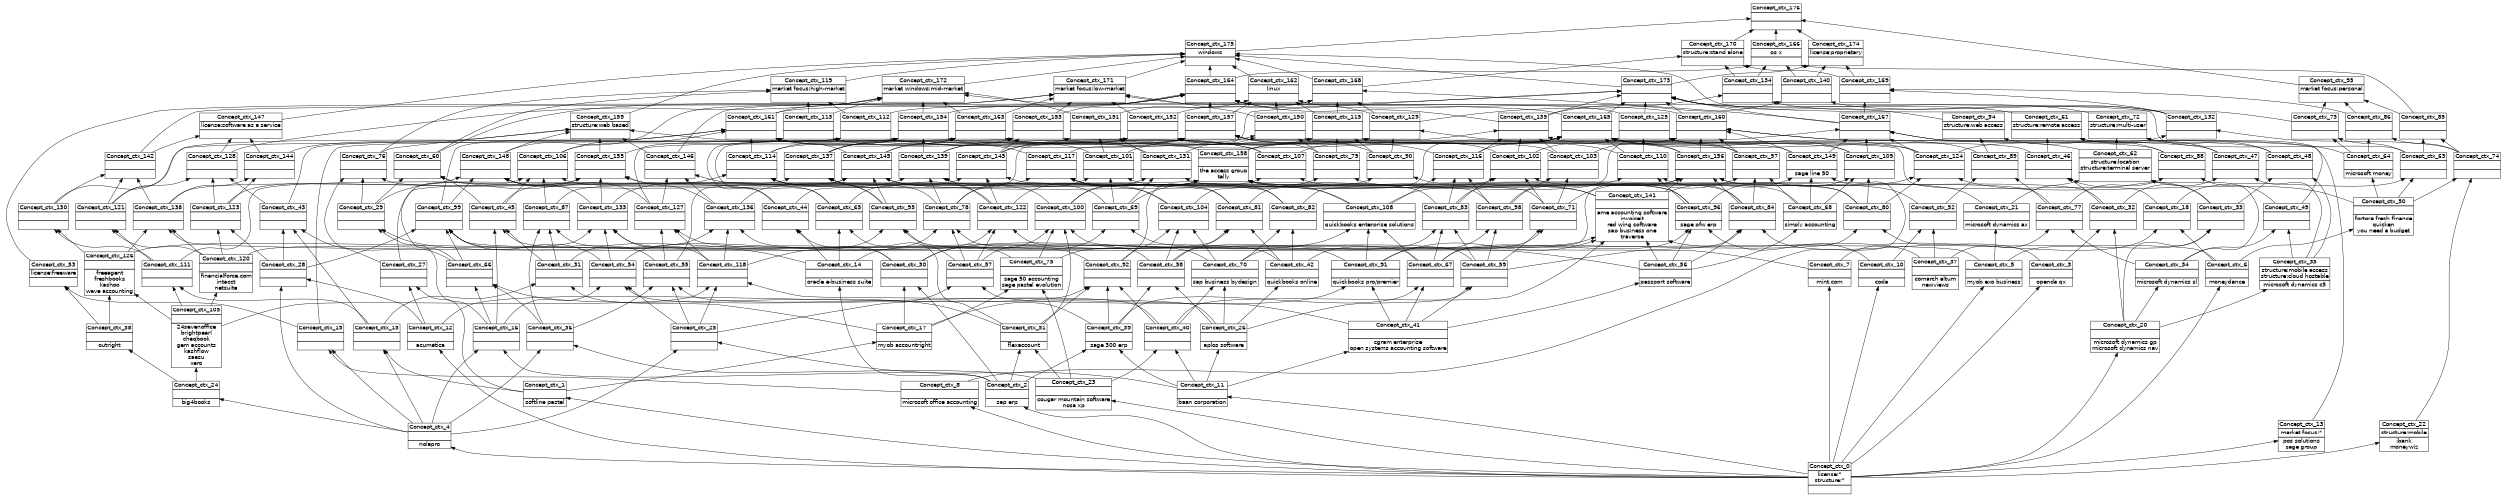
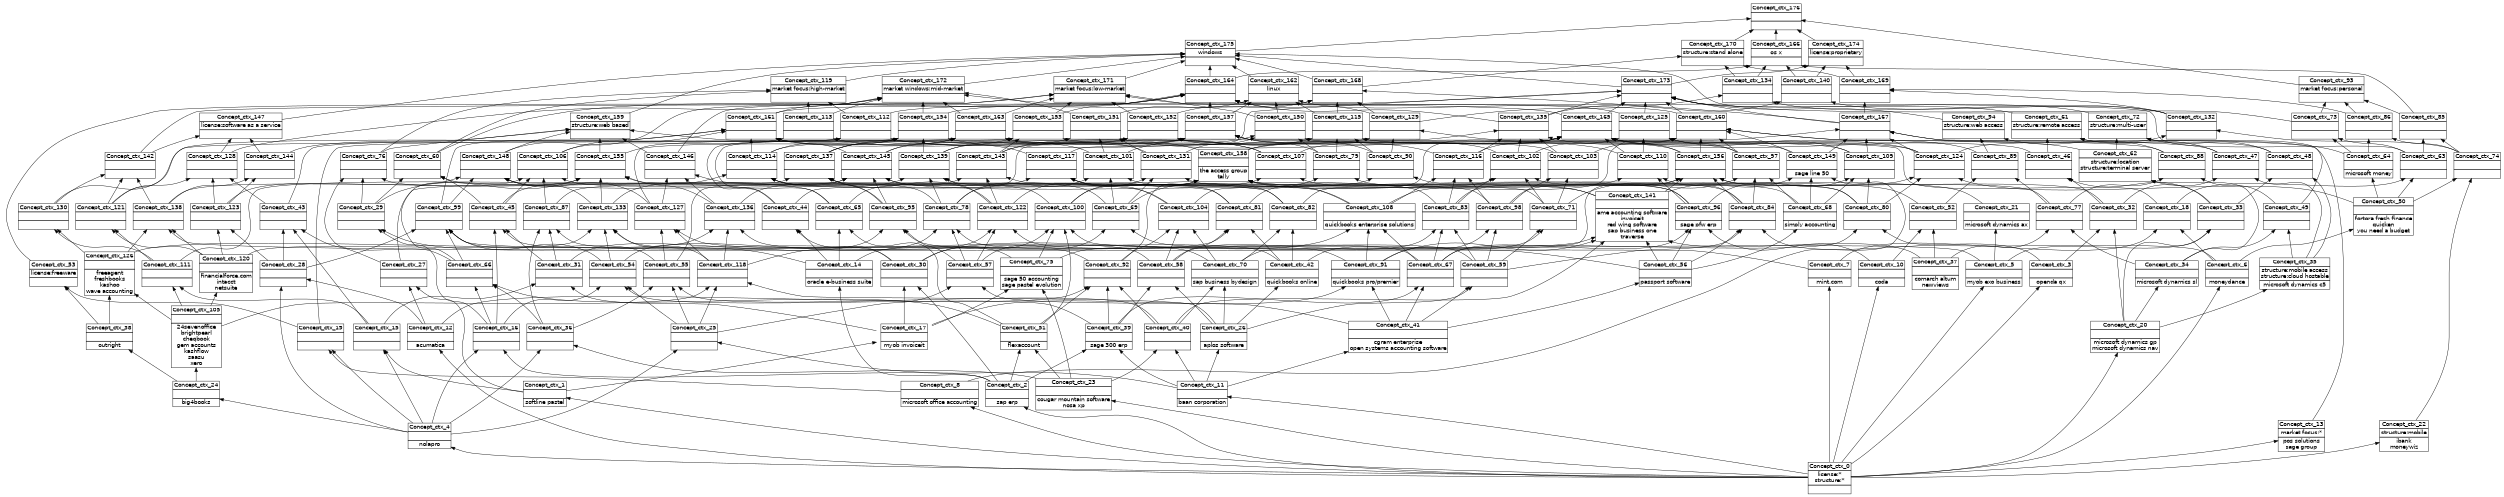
(2029, 192) -> none
(904, 345) -> (904, 345)
